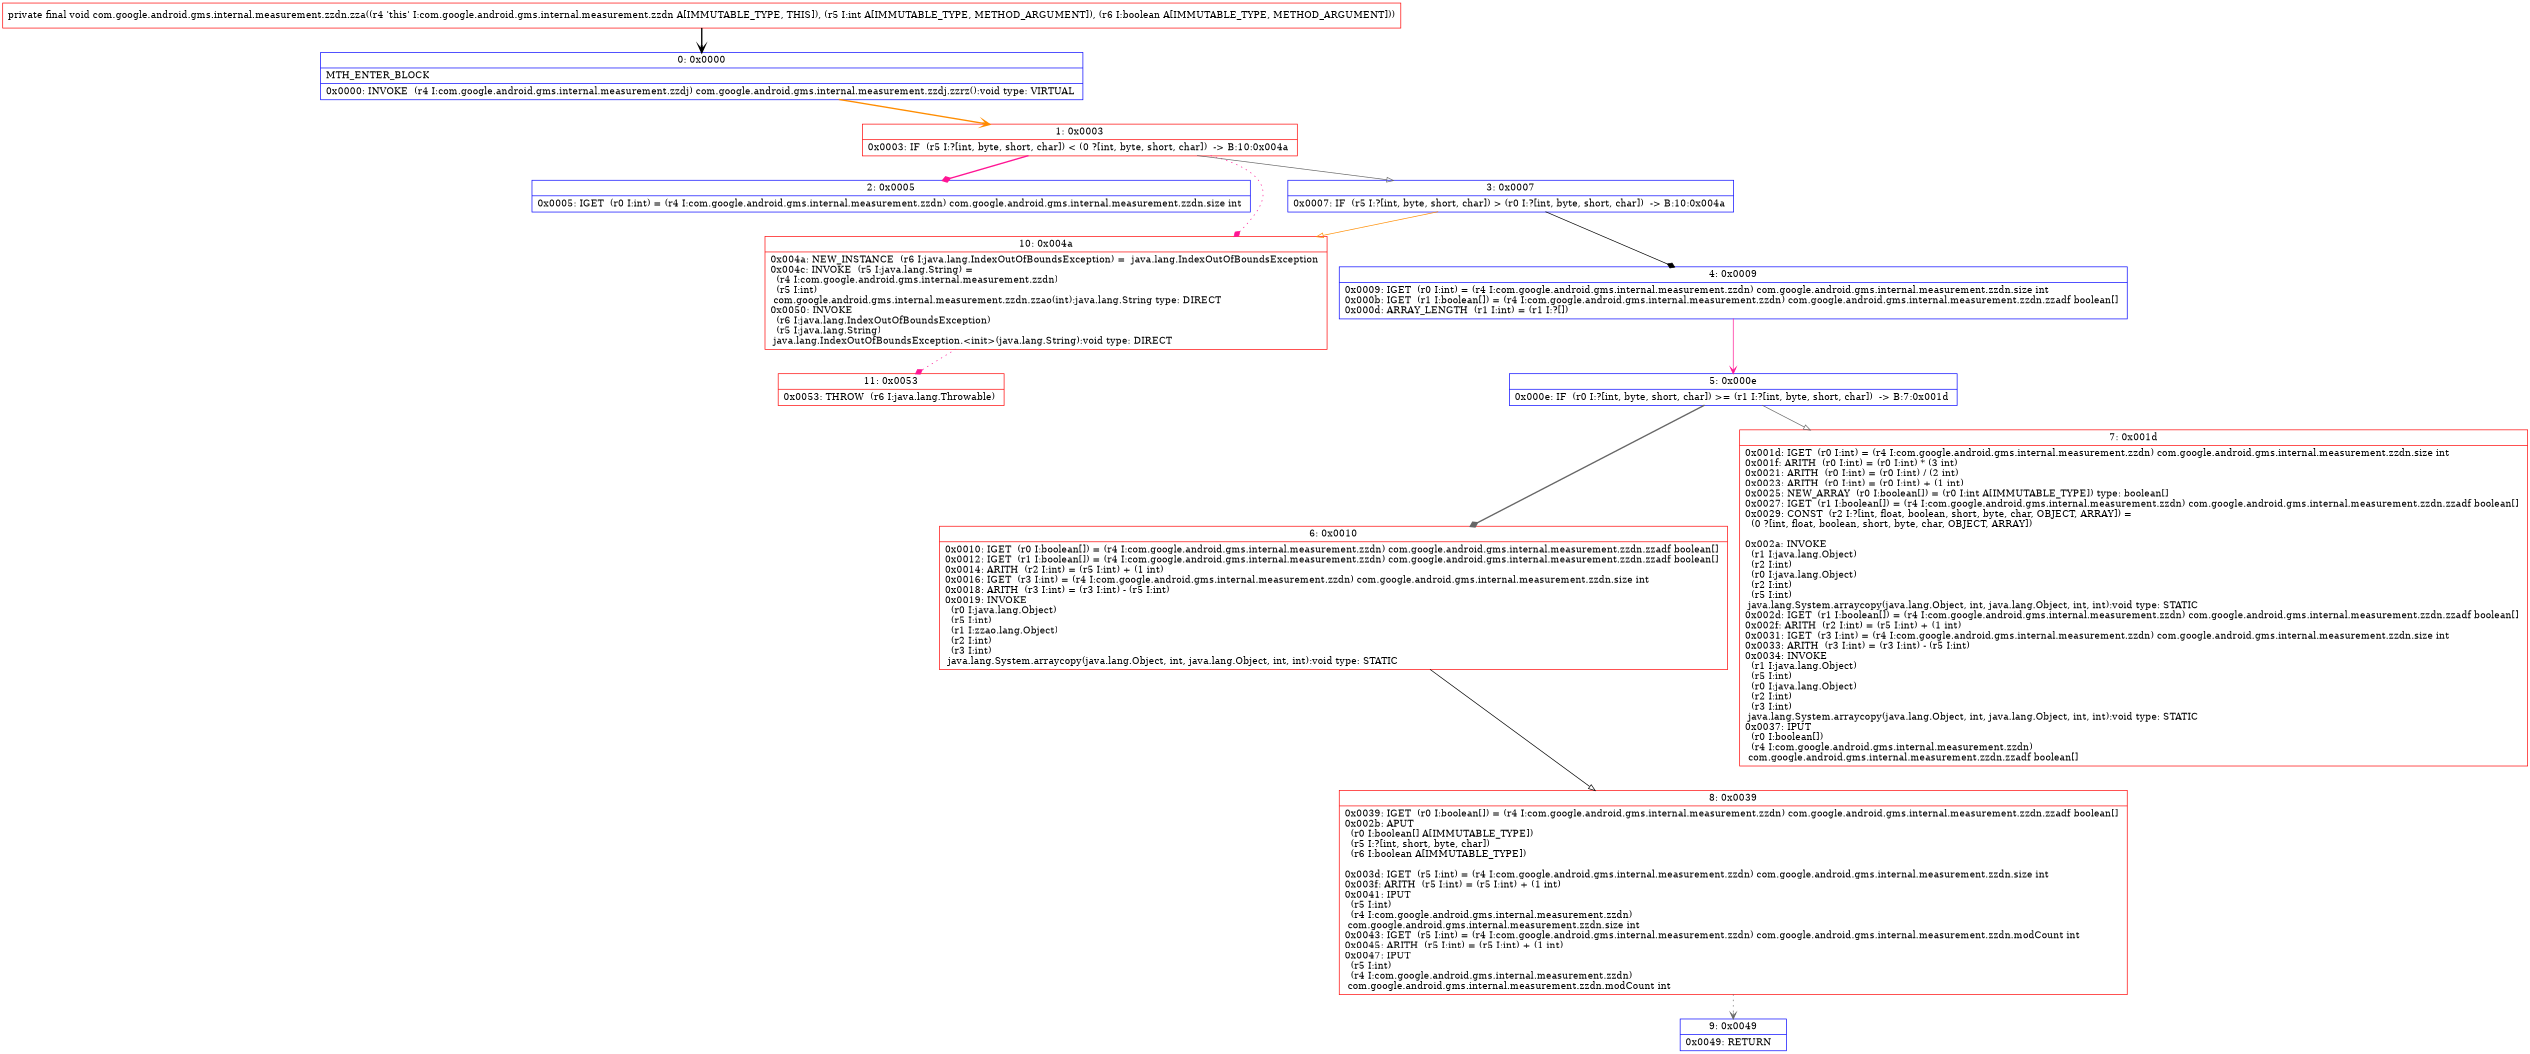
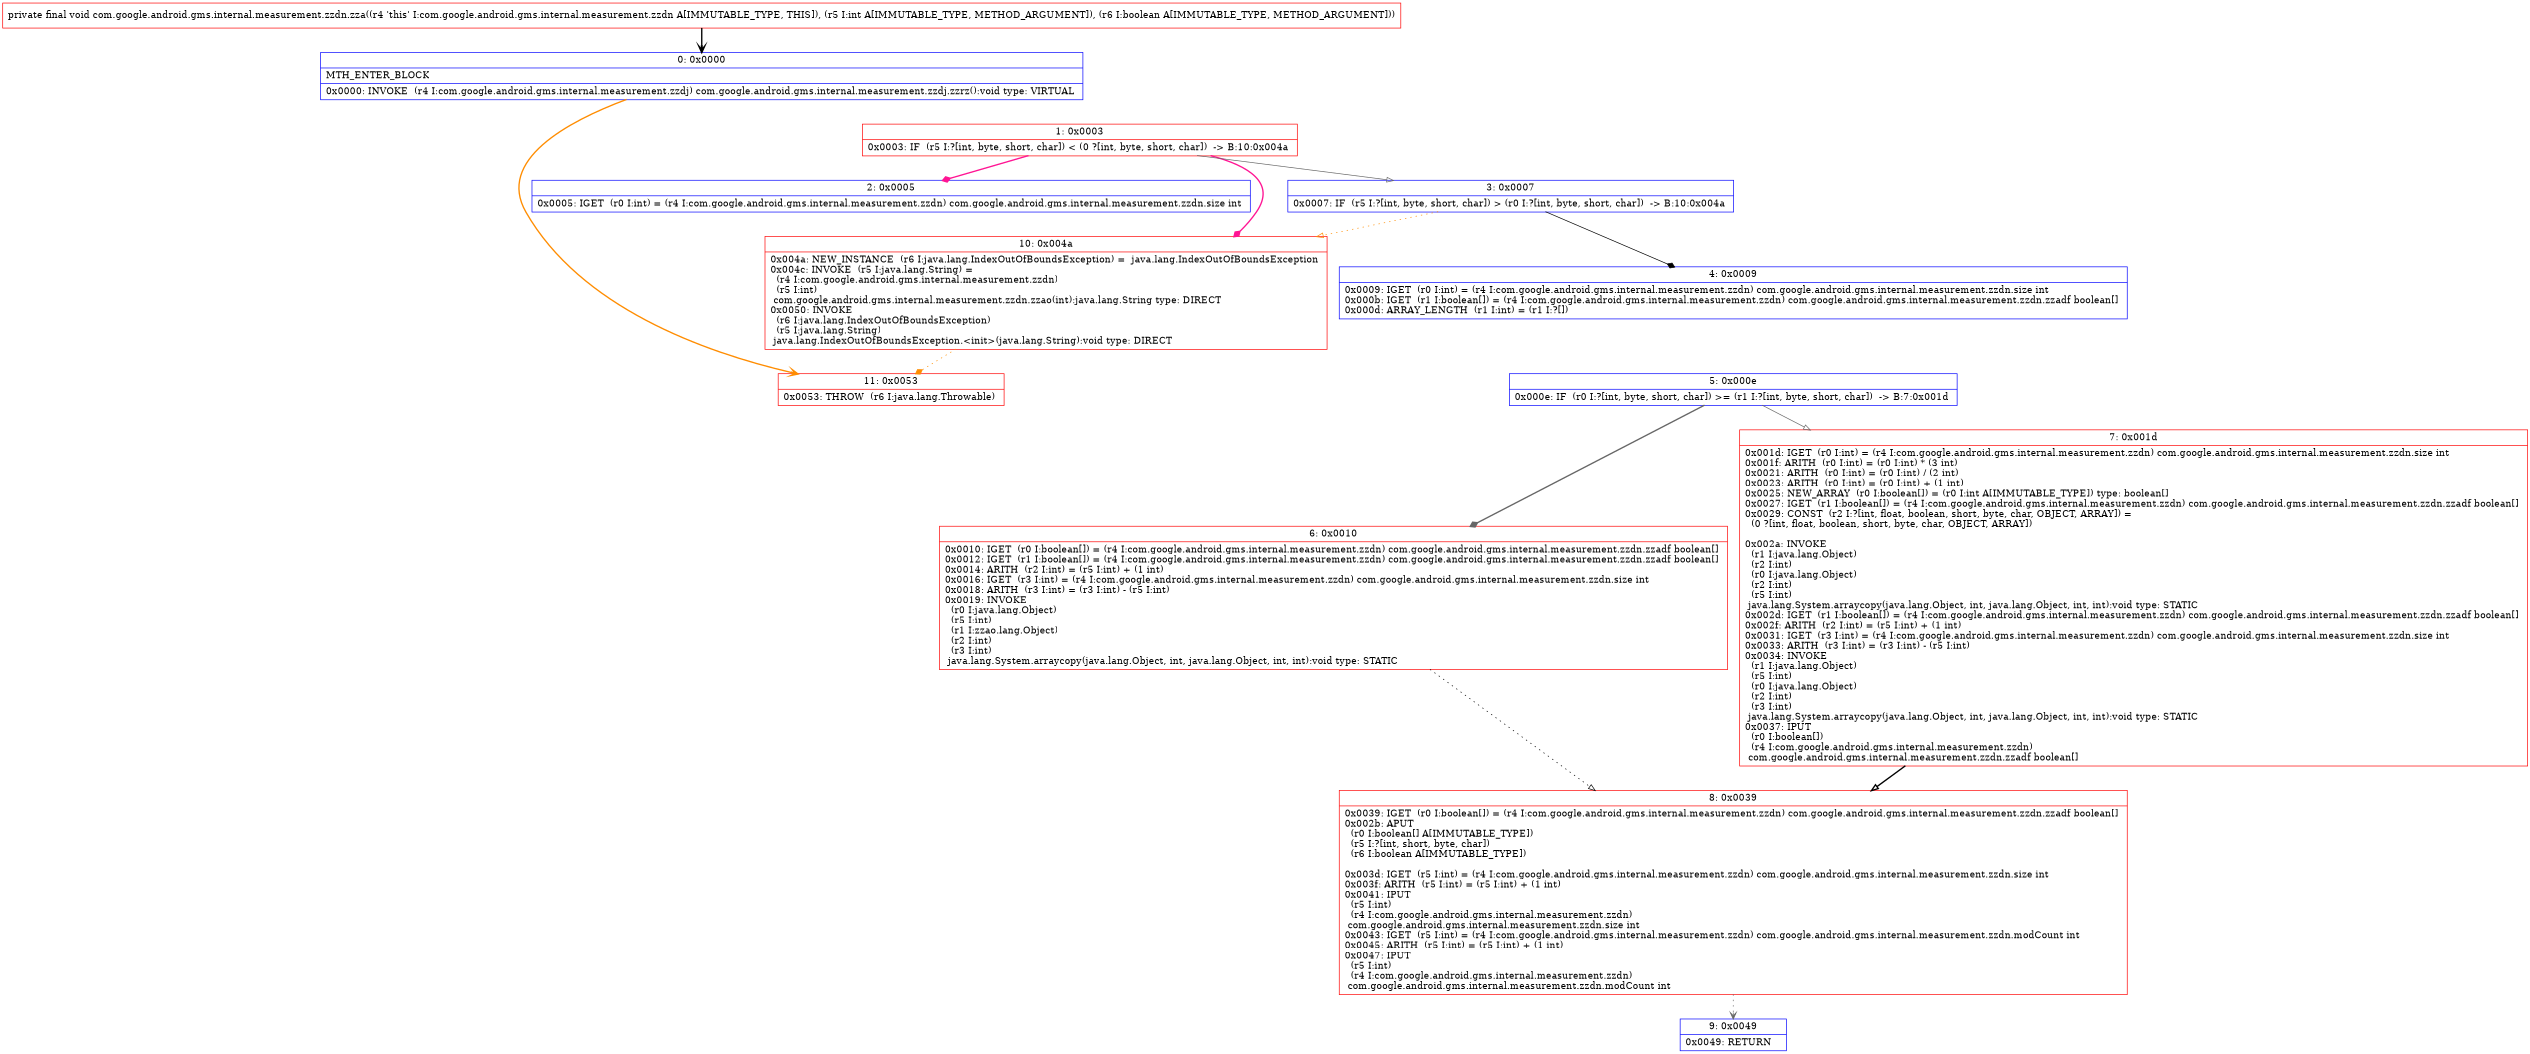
(911, 111) -> (572, 269)
(1260, 182) -> (1260, 182)
(1381, 223) -> (1381, 223)
(1733, 343) -> none
(939, 359) -> (939, 359)
(1510, 728) -> (1510, 728)
none -> (1891, 776)
